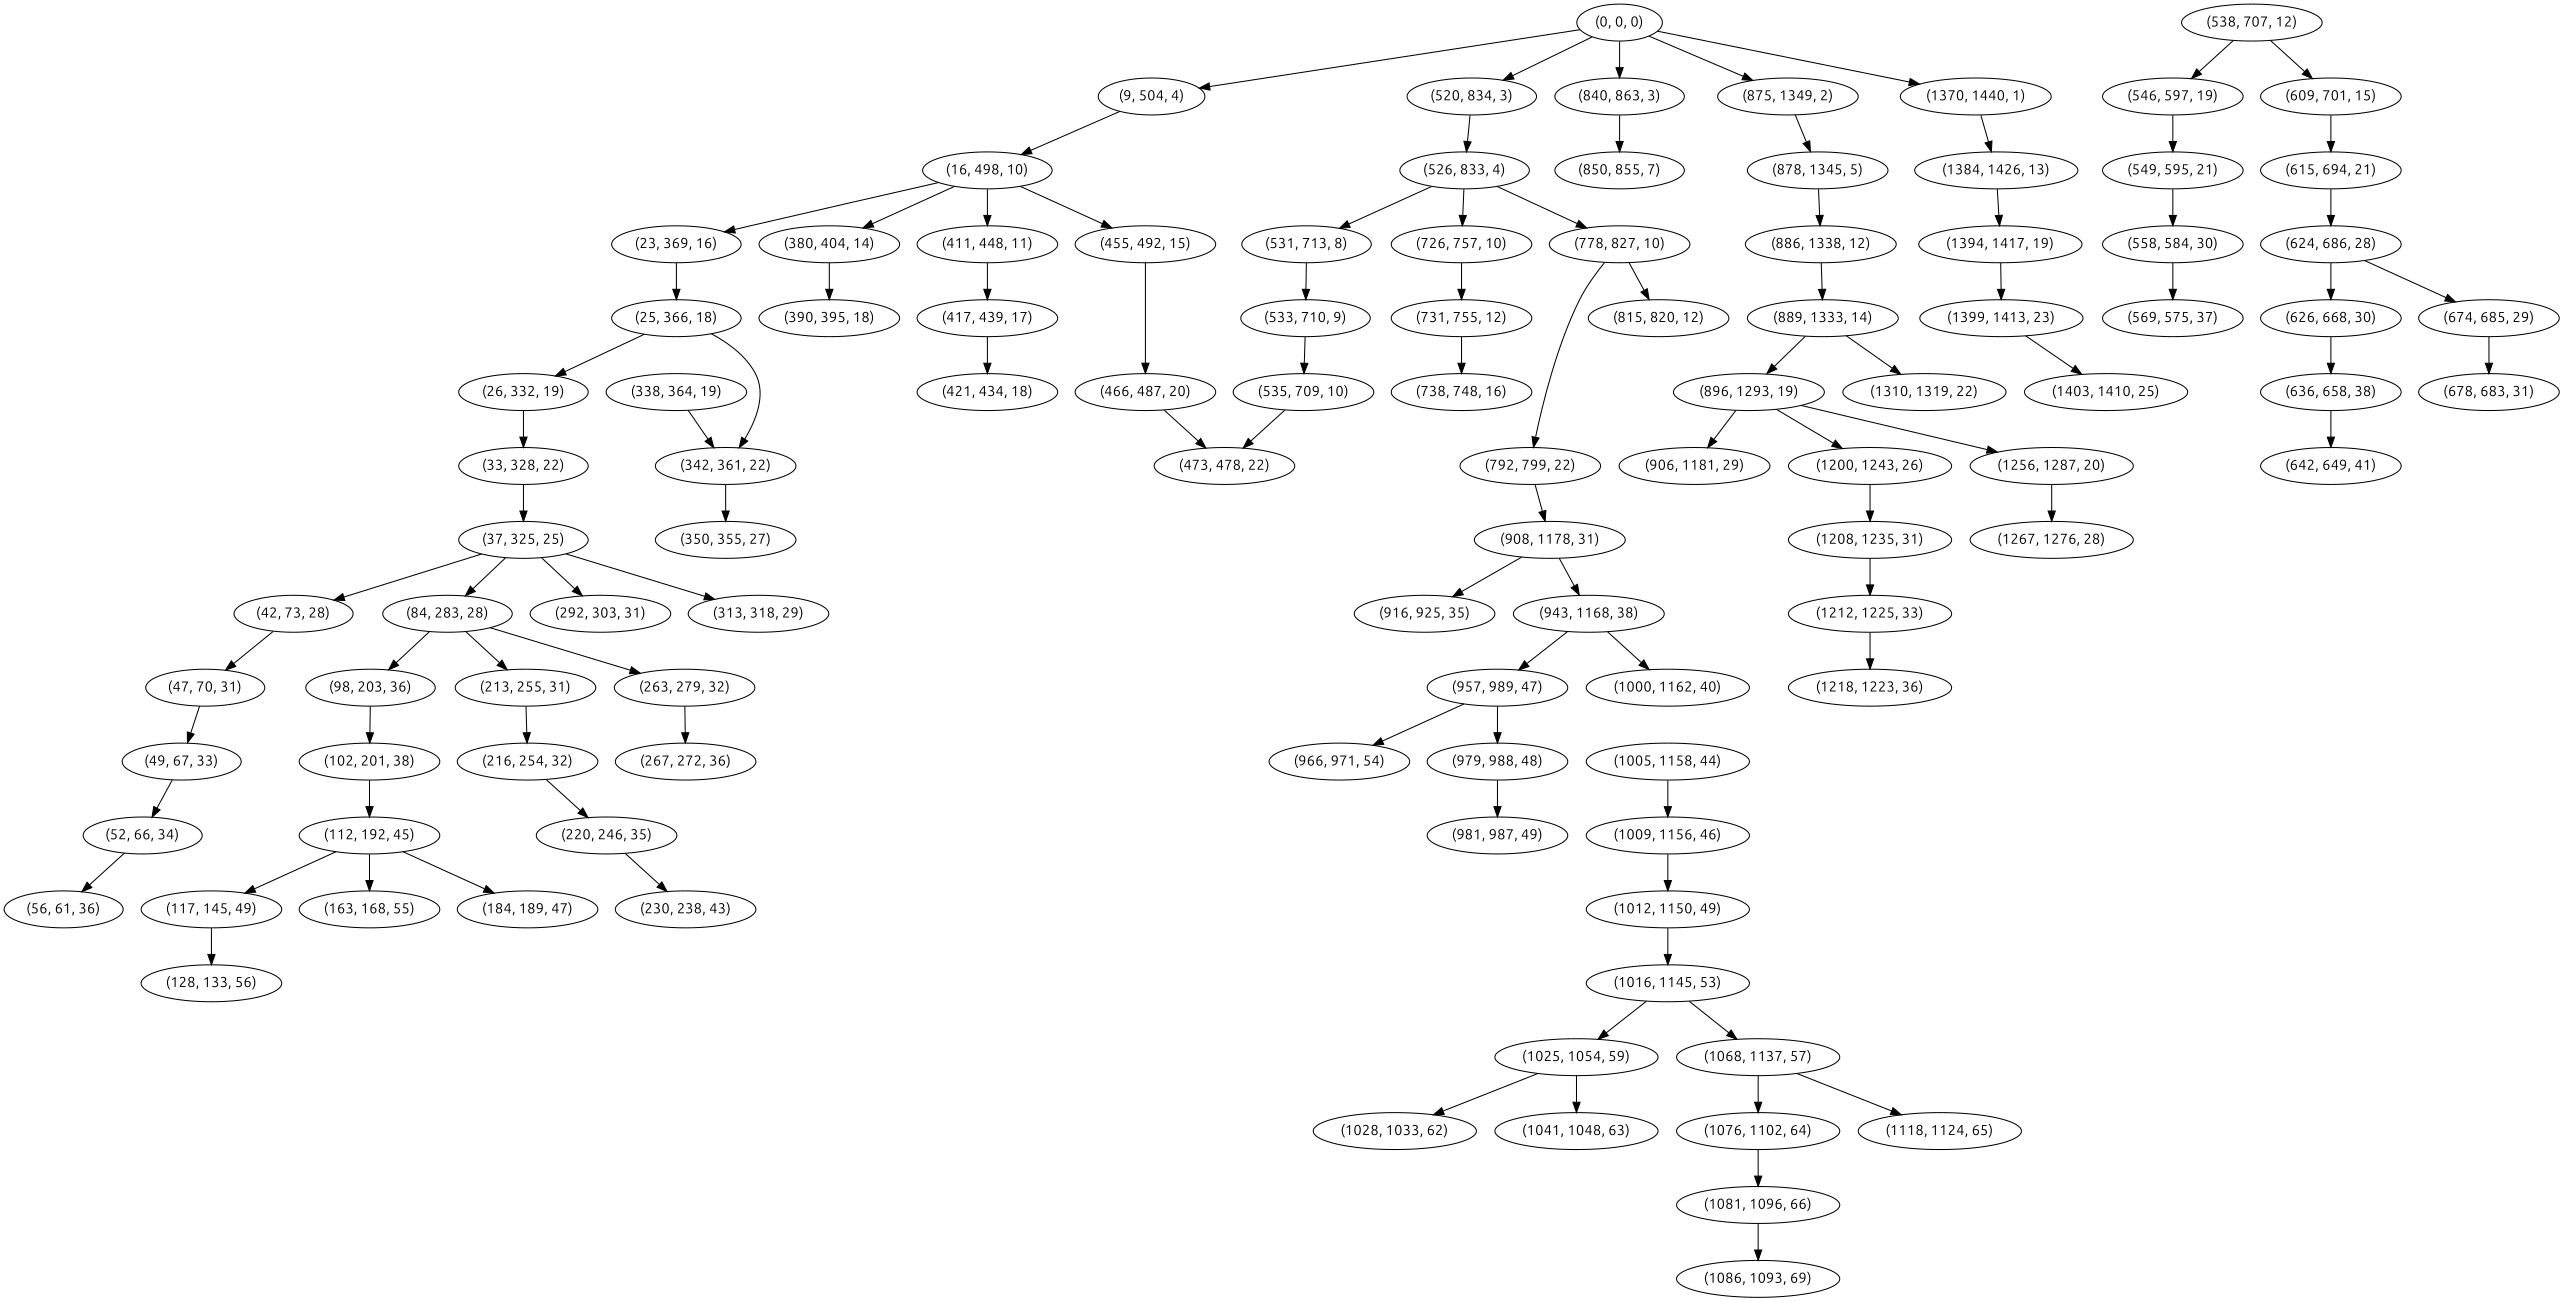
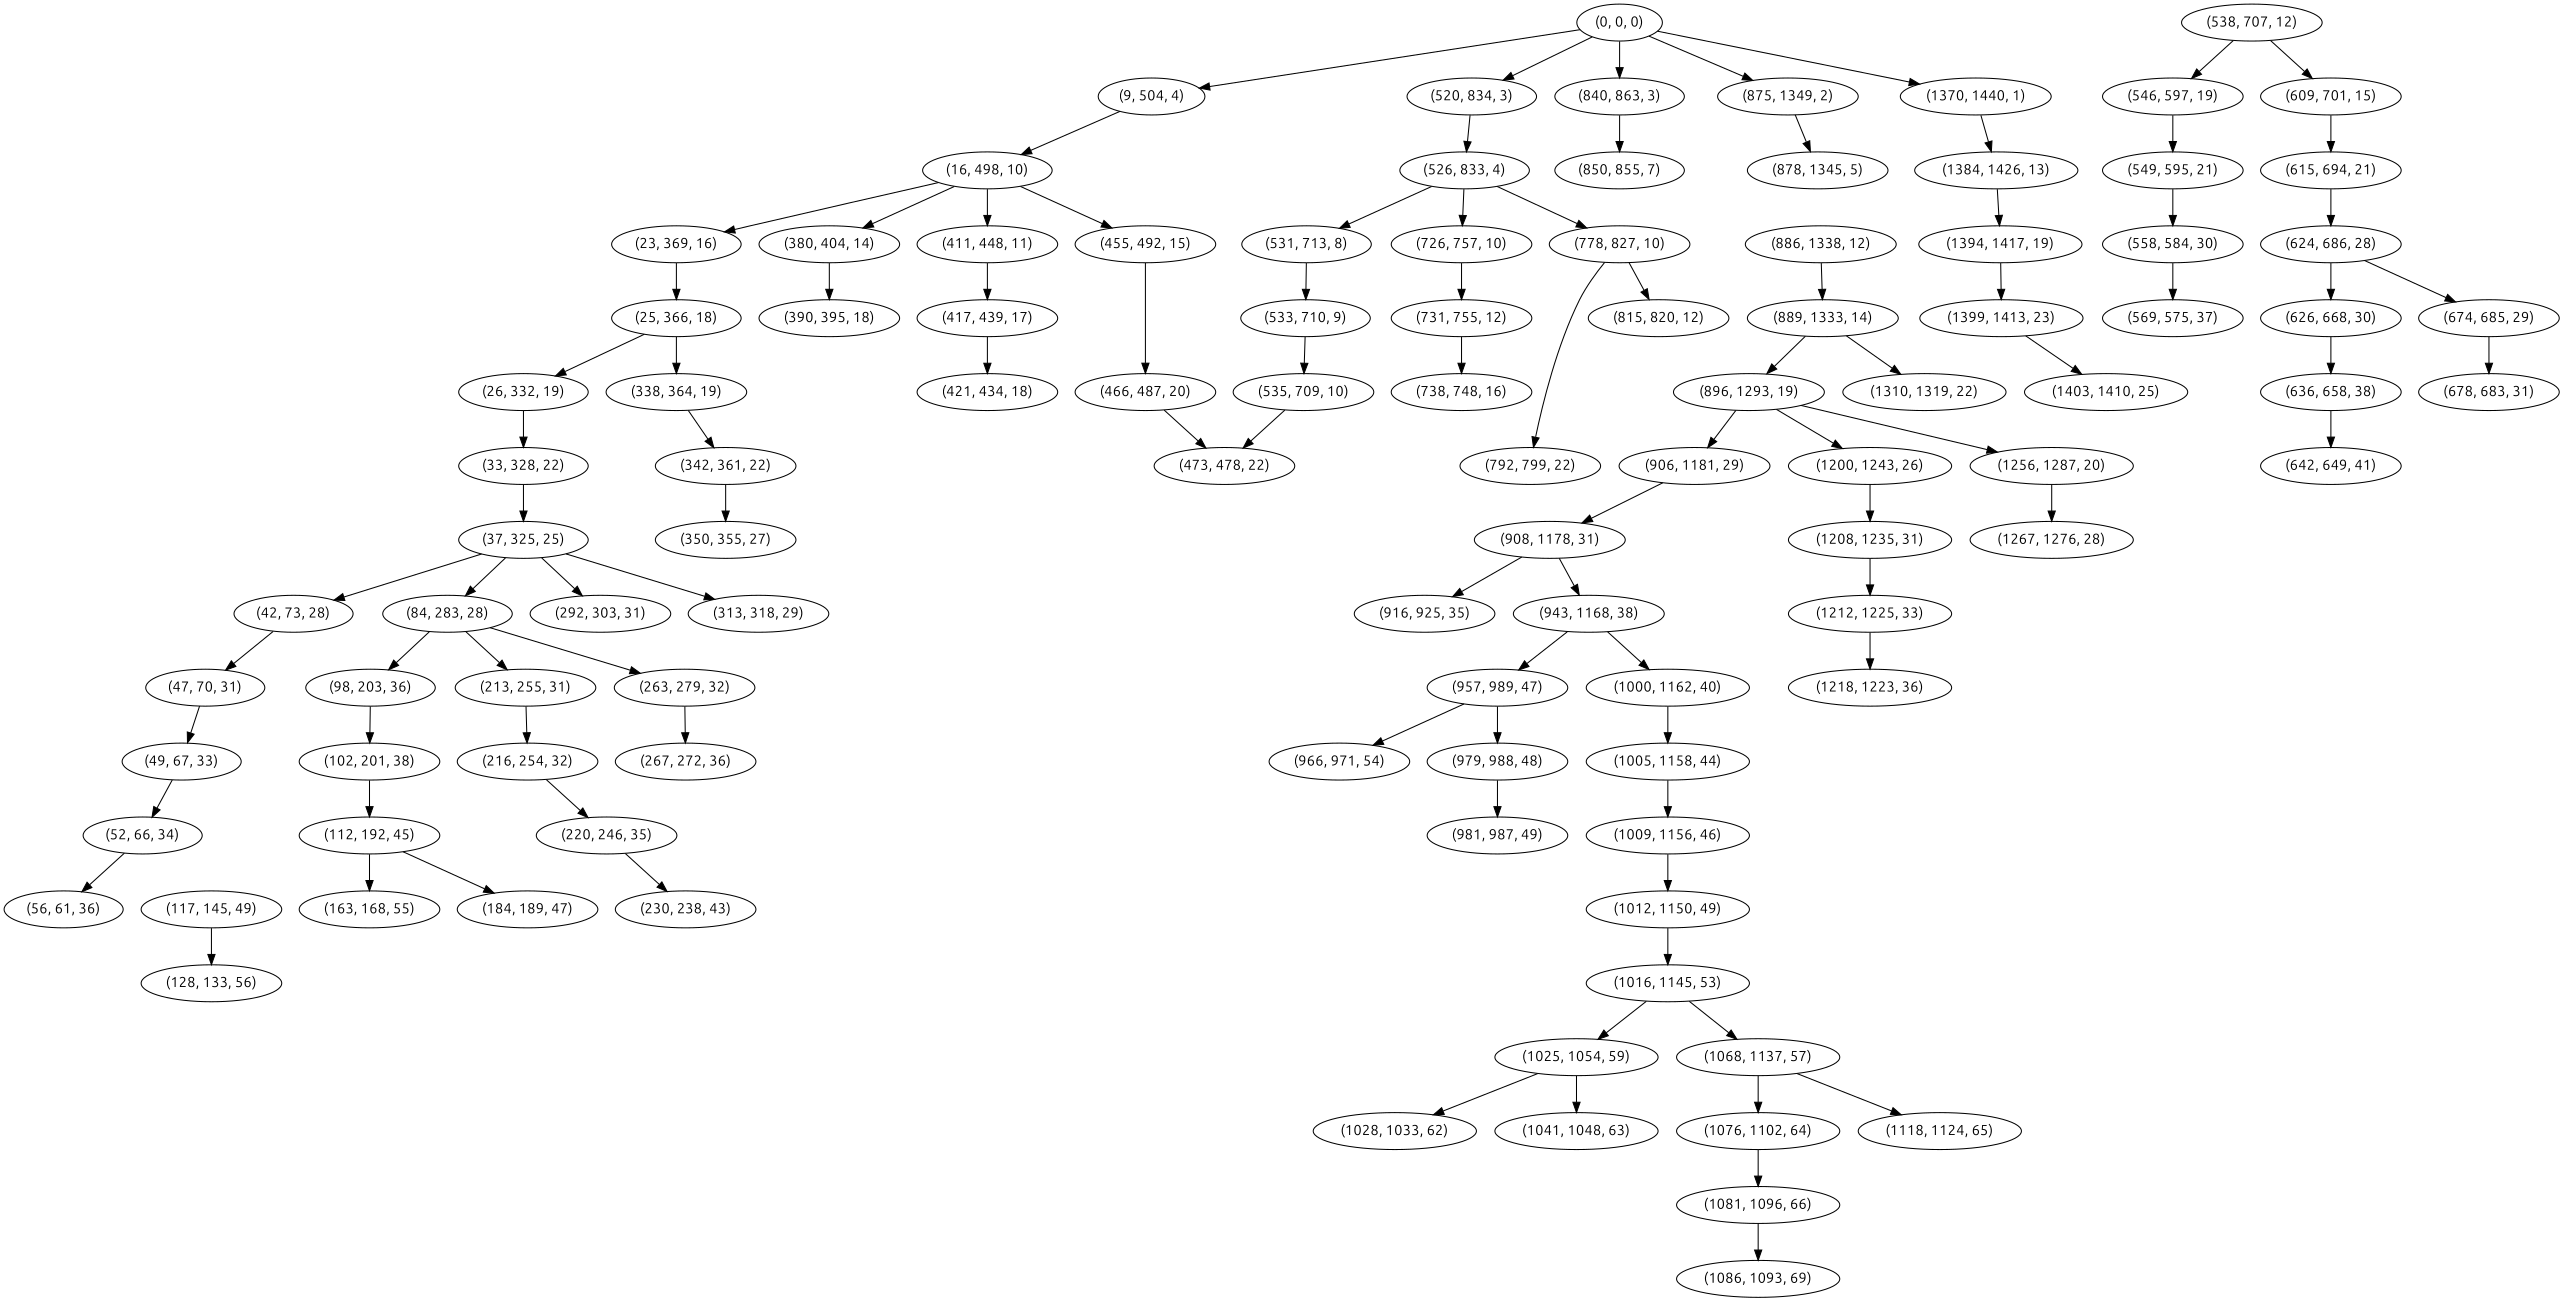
(1819, 202) -> none
(757, 378) -> (676, 350)
(1539, 498) -> (1627, 500)
none -> (1668, 720)
(295, 870) -> none
